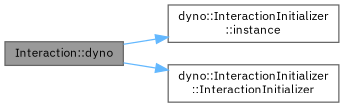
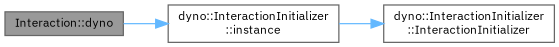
(140, 65) -> (355, 24)
